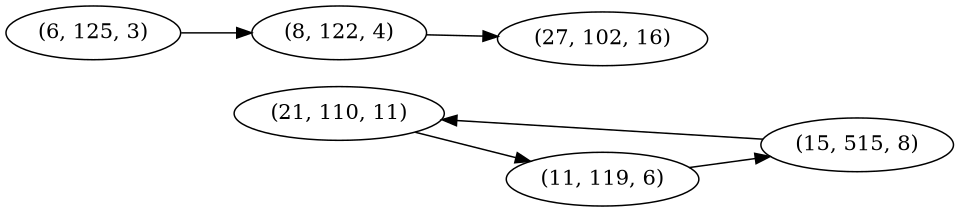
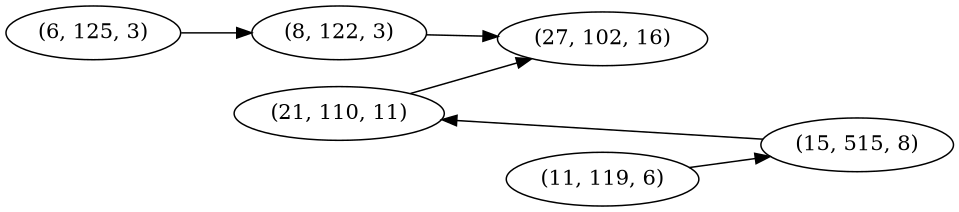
(339, 33) -> (339, 33)
(466, 145) -> (464, 78)
